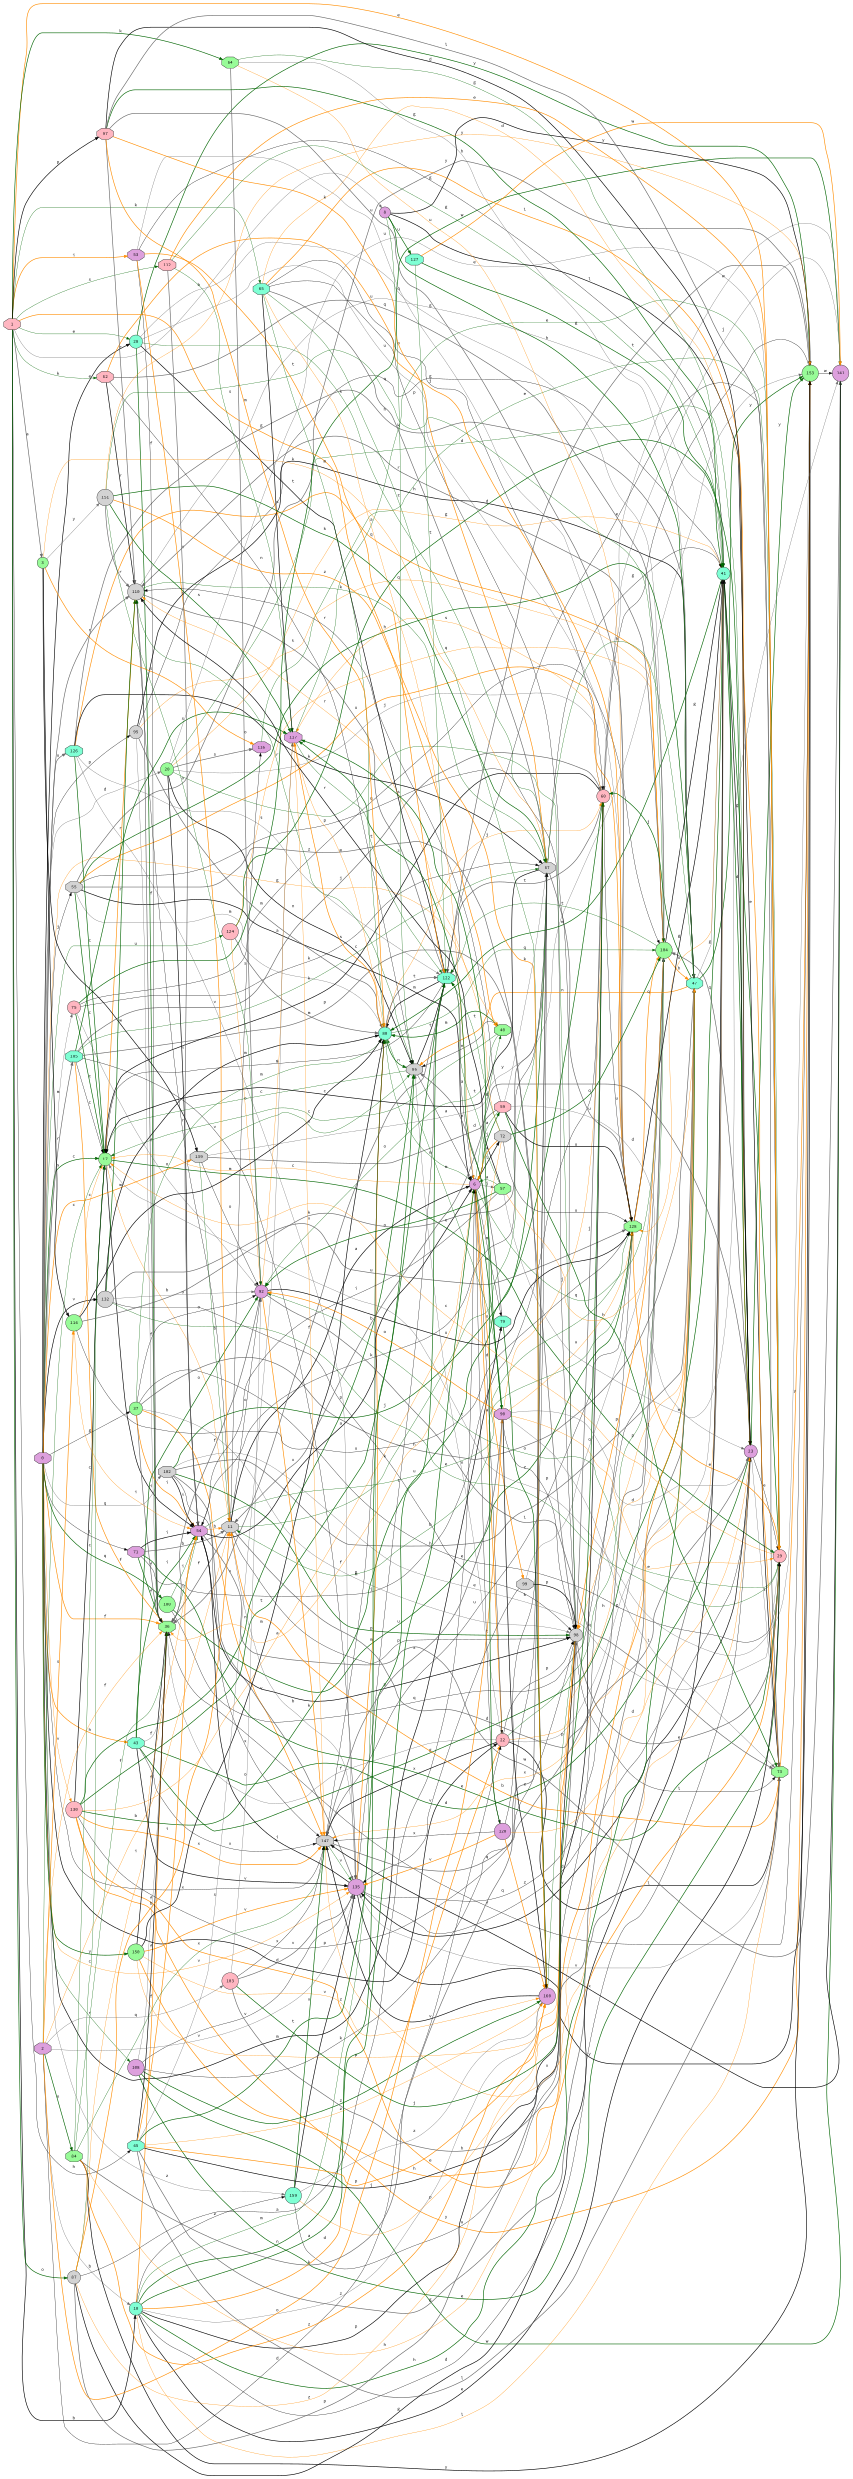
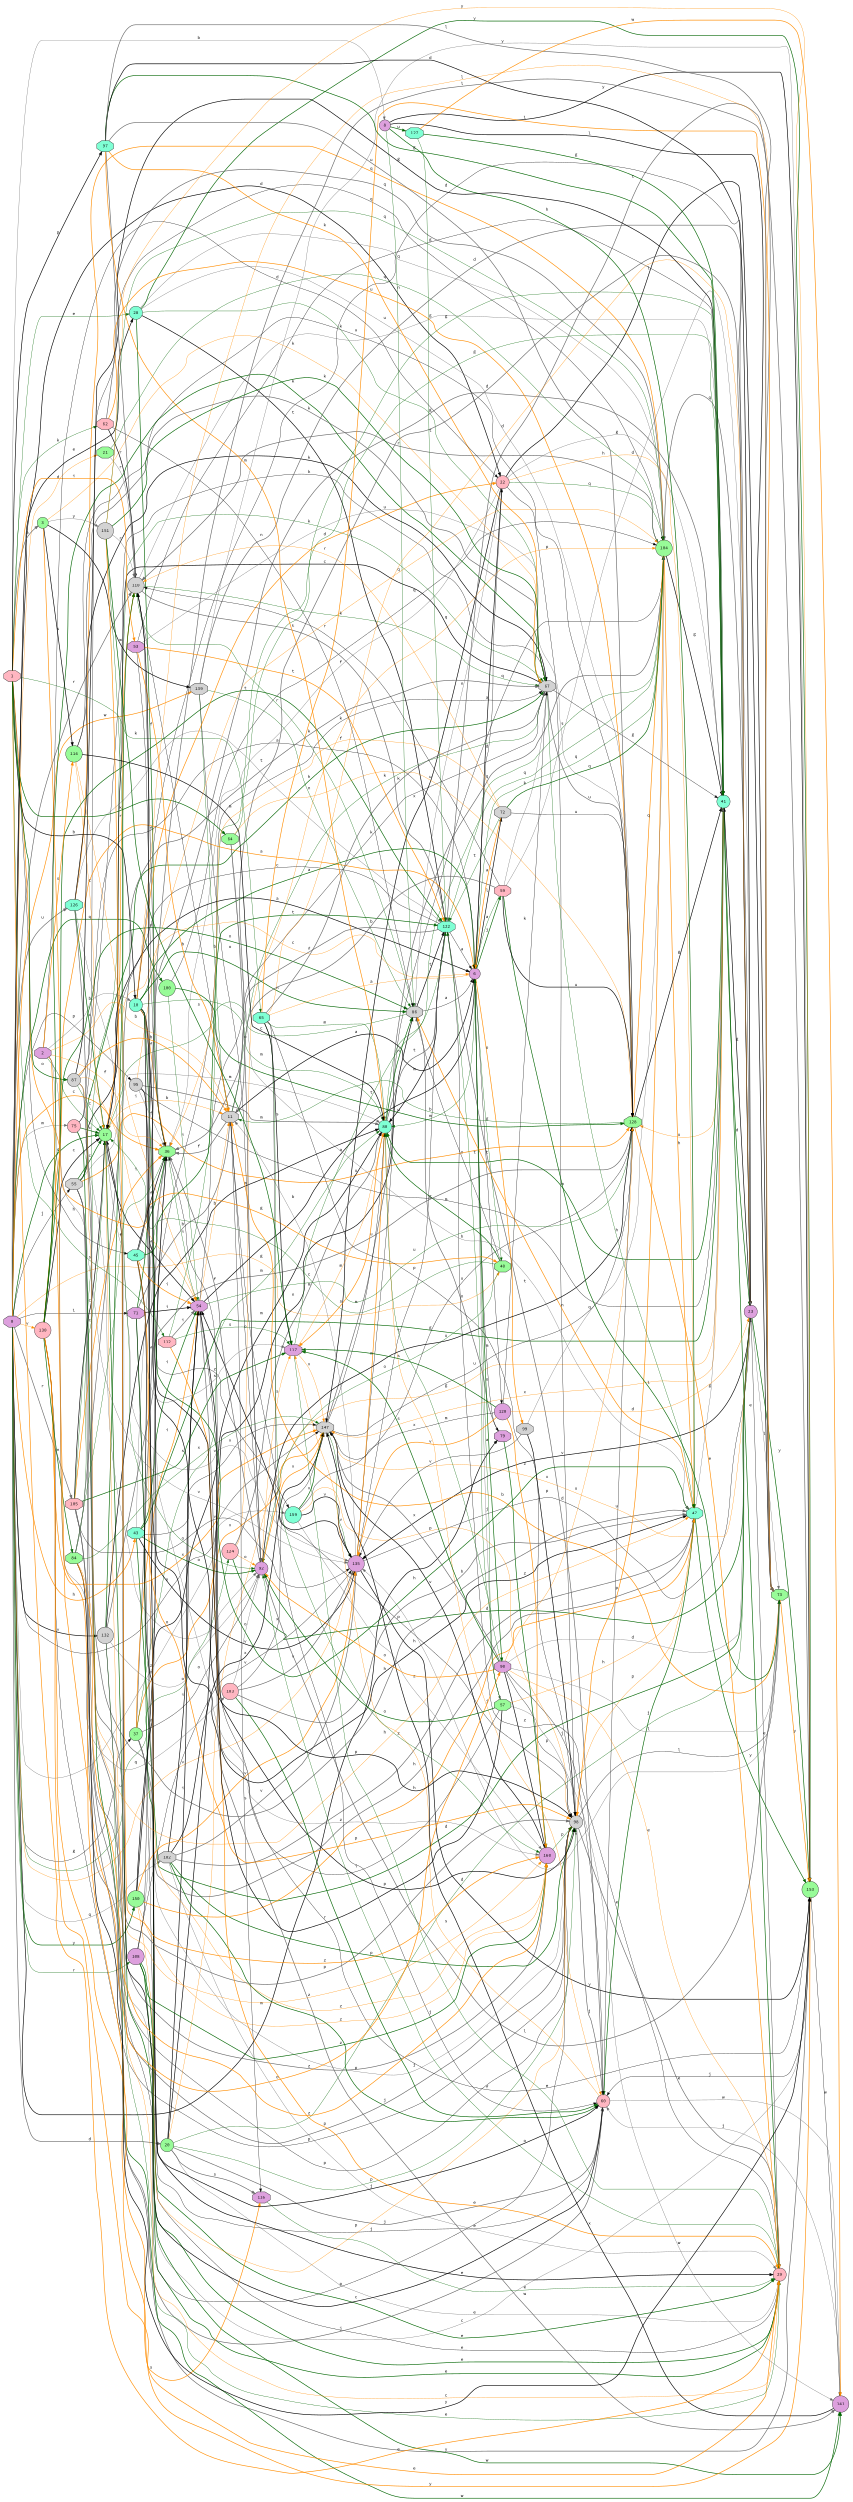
(105, 134) -> (105, 146)
none -> (105, 453)
(110, 547) -> (128, 556)
(516, 603) -> (192, 865)
(424, 696) -> (408, 2221)
(74, 1056) -> (74, 1504)
(44, 1082) -> (15, 1796)
(89, 1106) -> (94, 1277)
(591, 1149) -> (588, 1848)
(503, 1322) -> (503, 1436)
(487, 1436) -> (487, 727)
(341, 1529) -> (83, 911)
(220, 1663) -> (246, 1656)
(58, 2101) -> (58, 1465)
